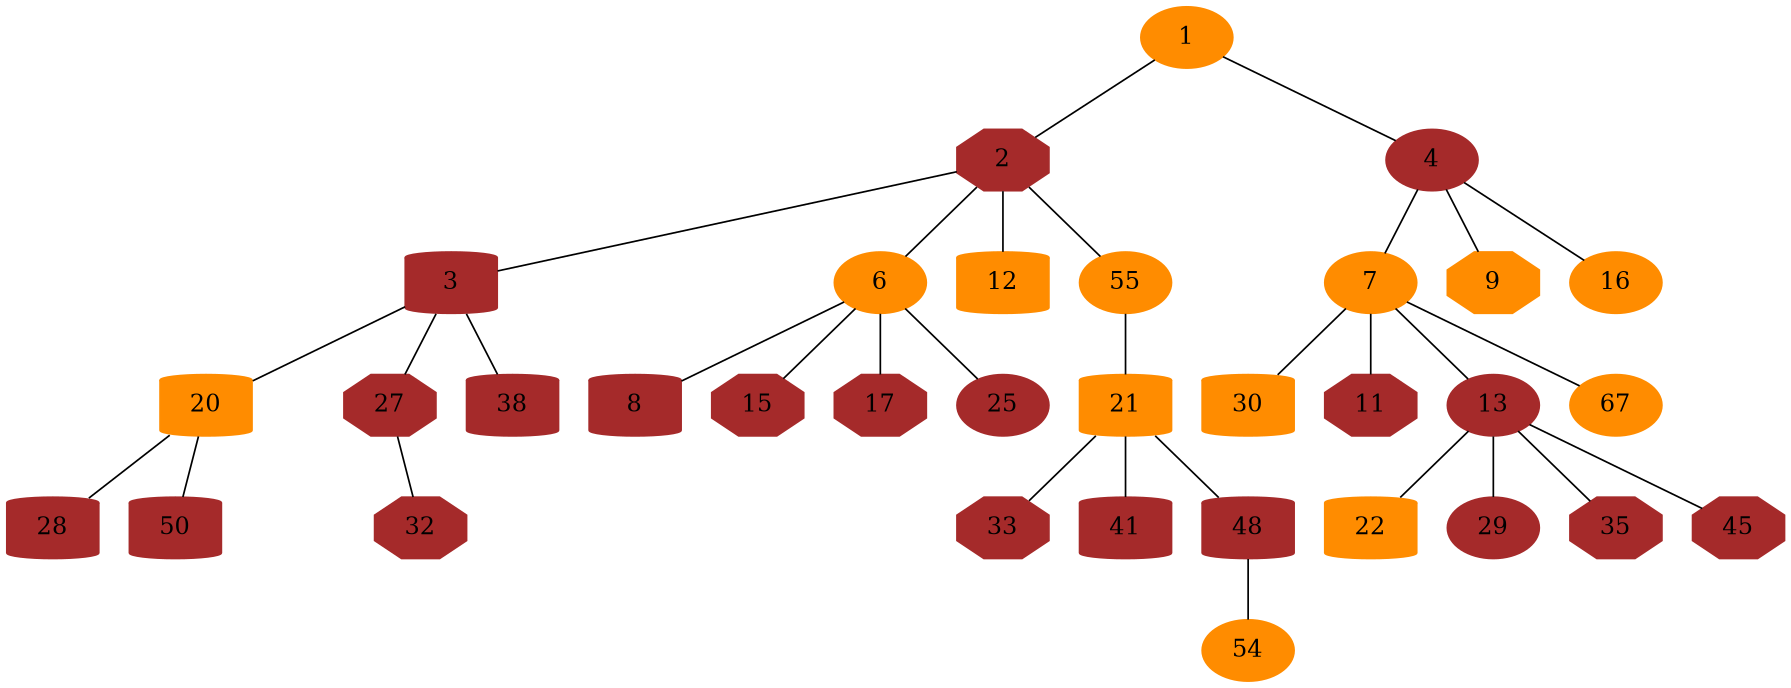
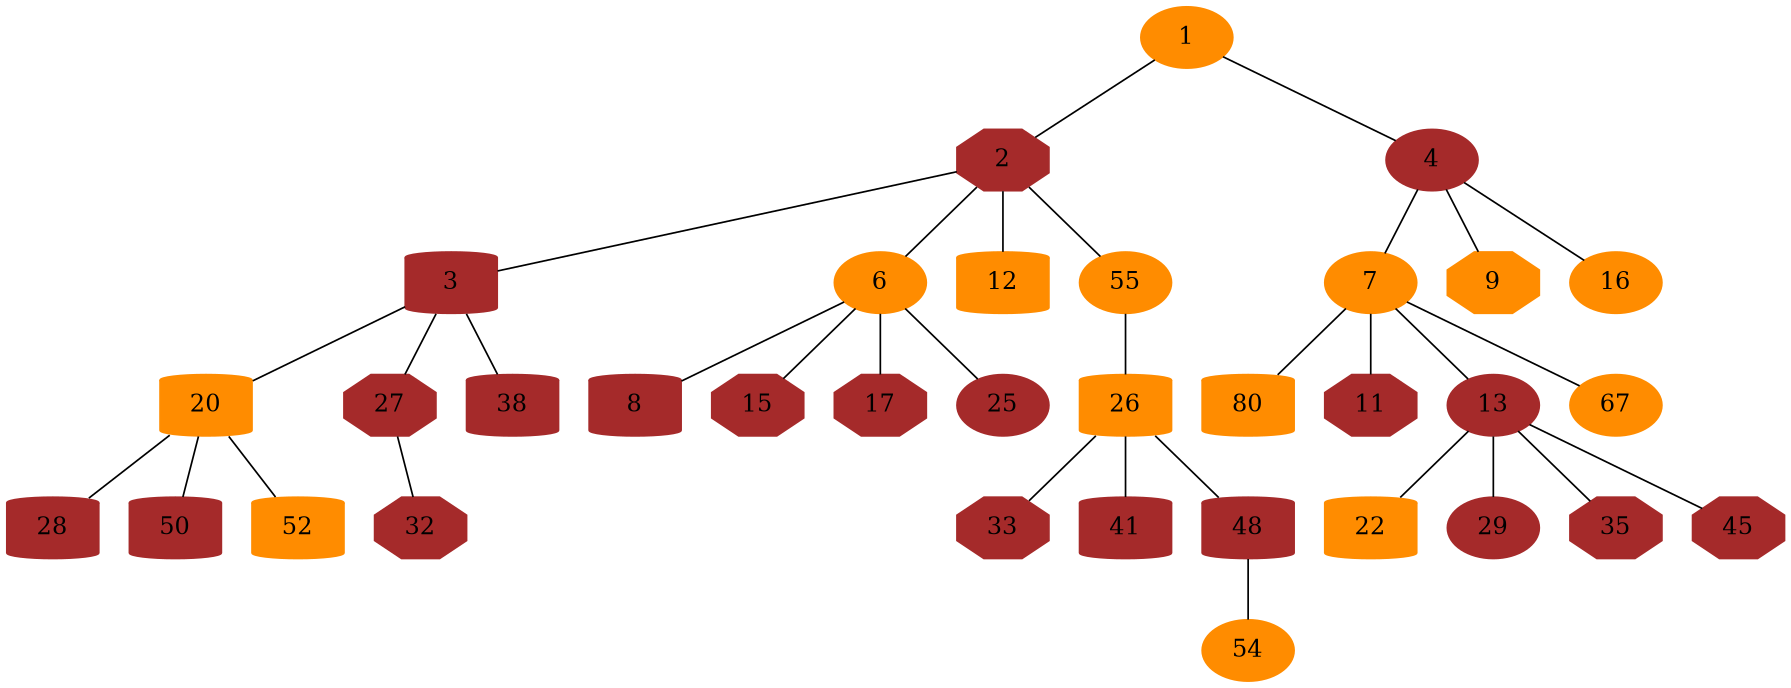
(1126, 405) -> (1126, 405)
(1248, 405) -> (1248, 405)
none -> (298, 528)
